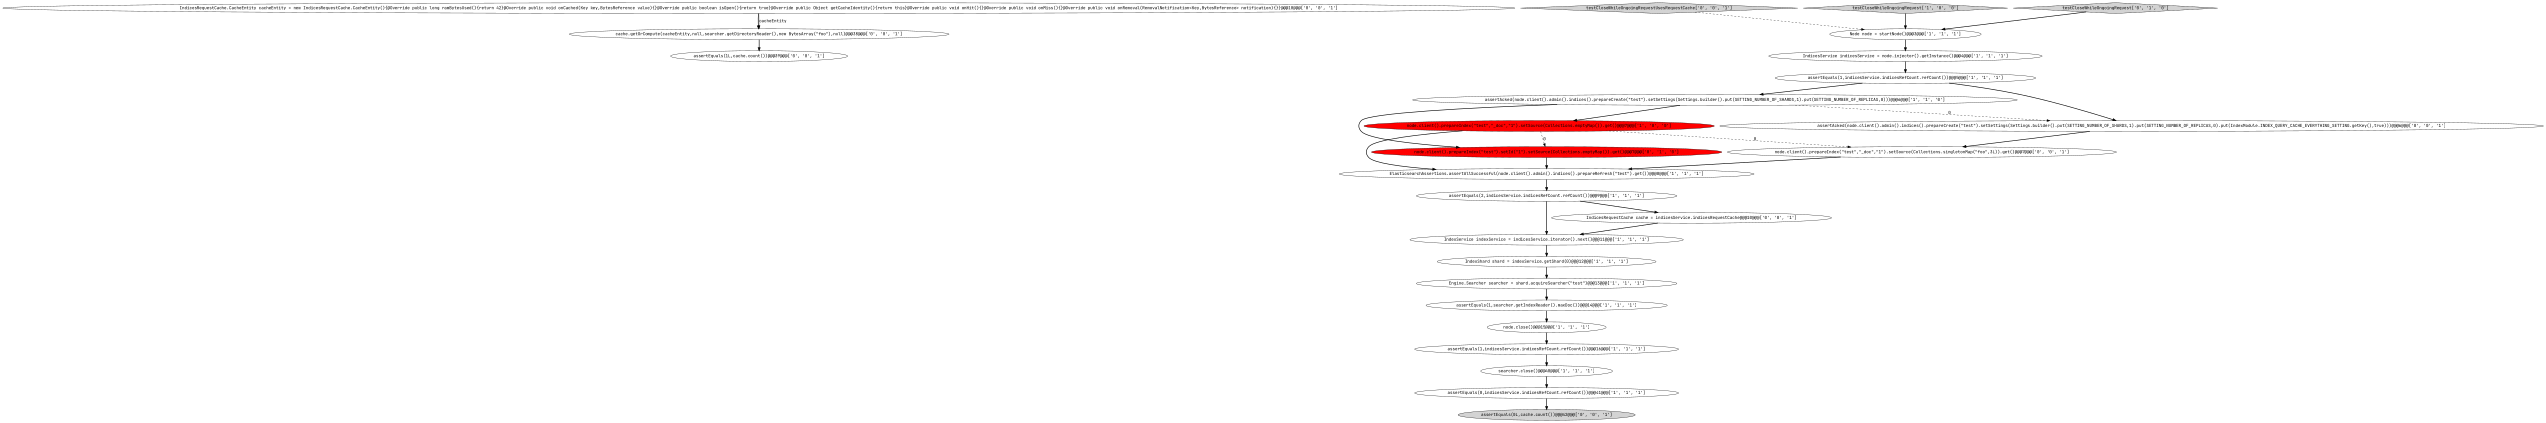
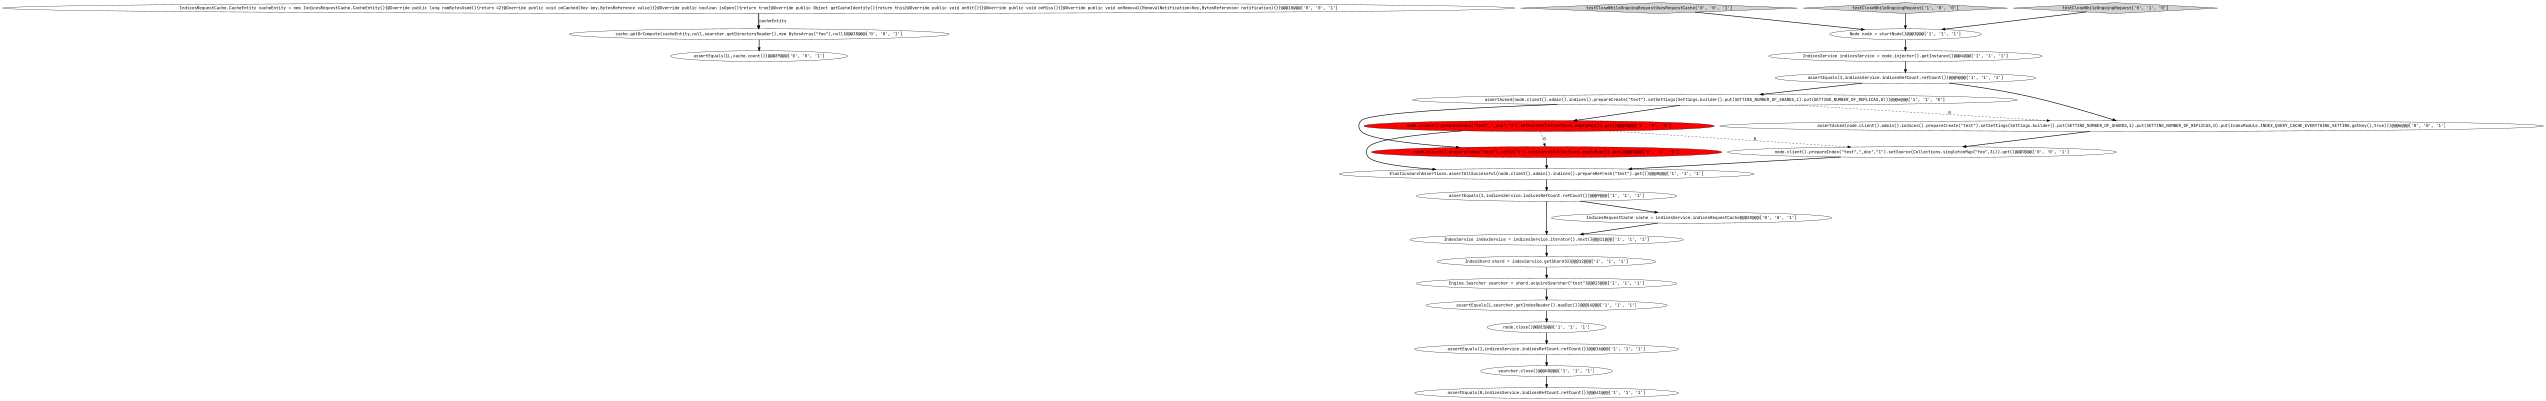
(1778, 21) -> (1778, 21)
(1547, 415) -> none
